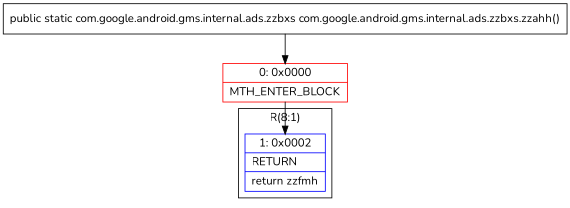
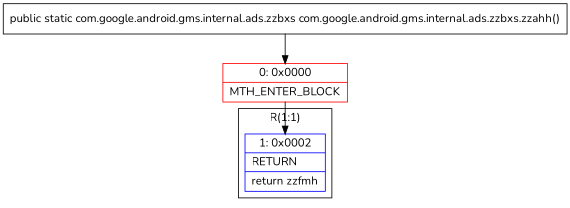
(285, 118) -> (285, 118)
